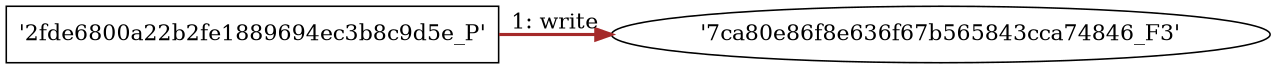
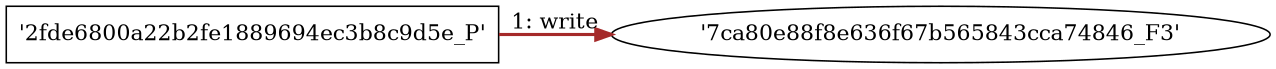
(941, 34) -> (941, 34)
